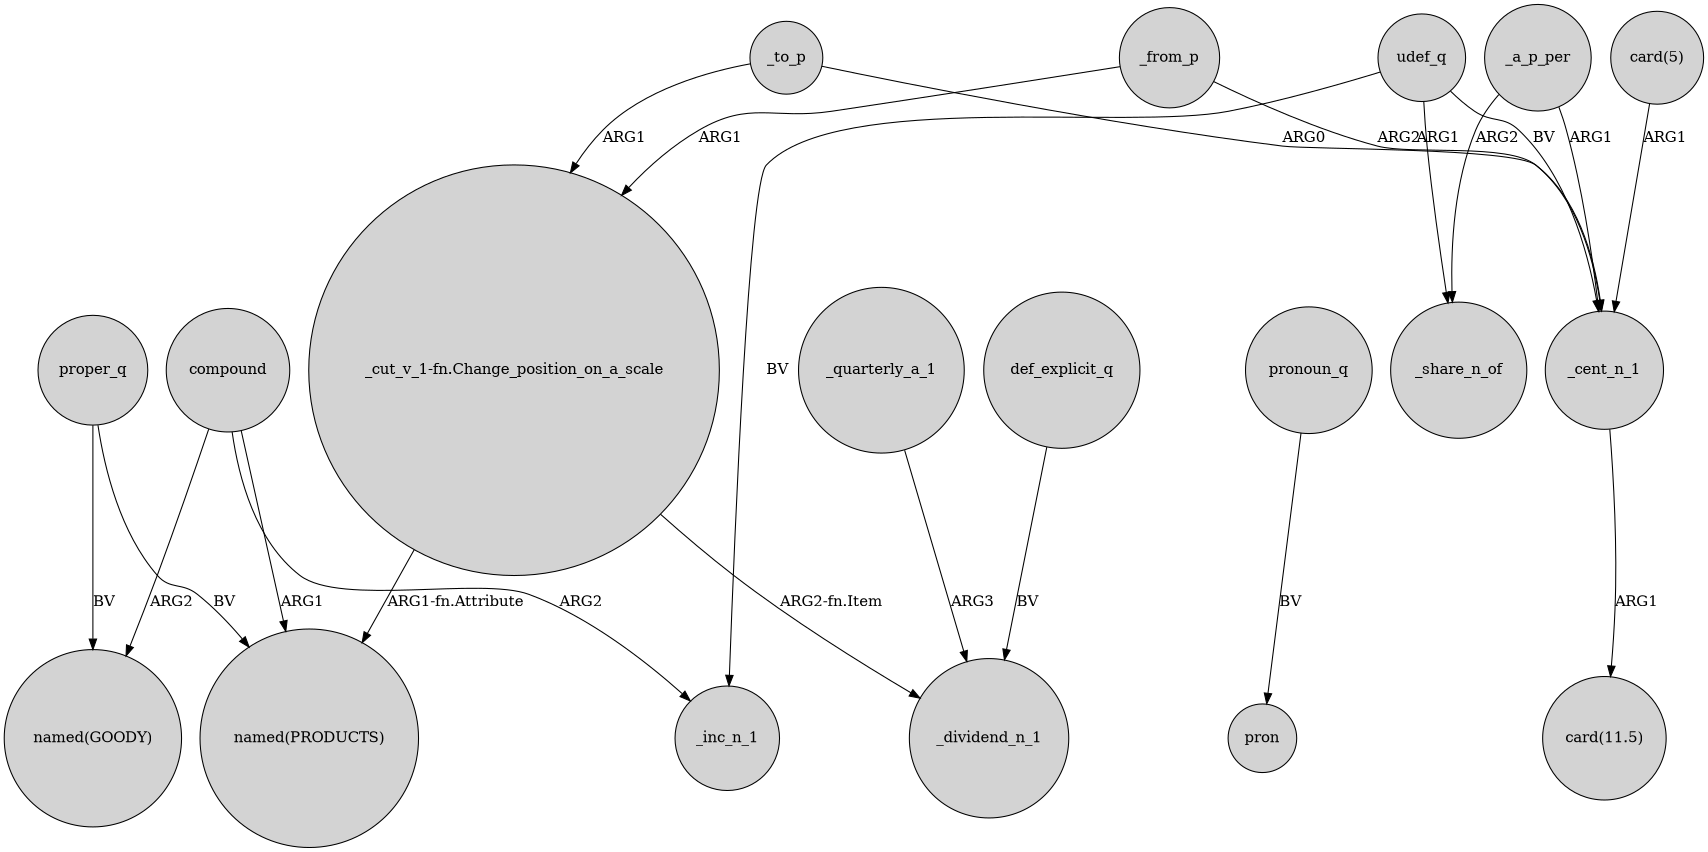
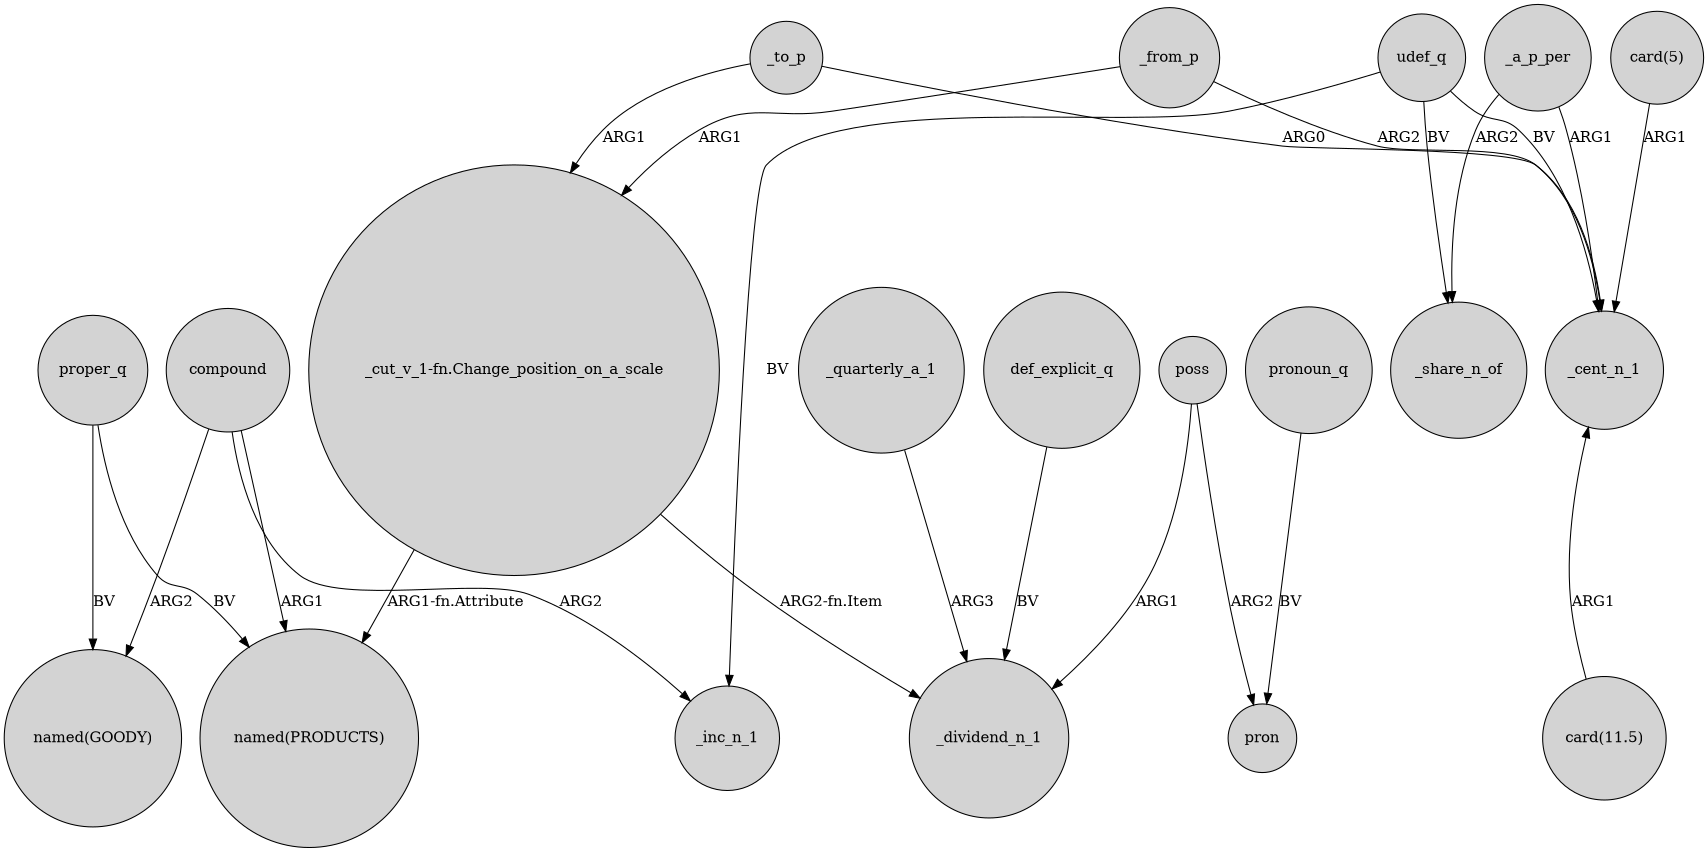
(1438, 138) -> (1438, 138)
none -> (1193, 370)
(1616, 548) -> (1570, 559)
